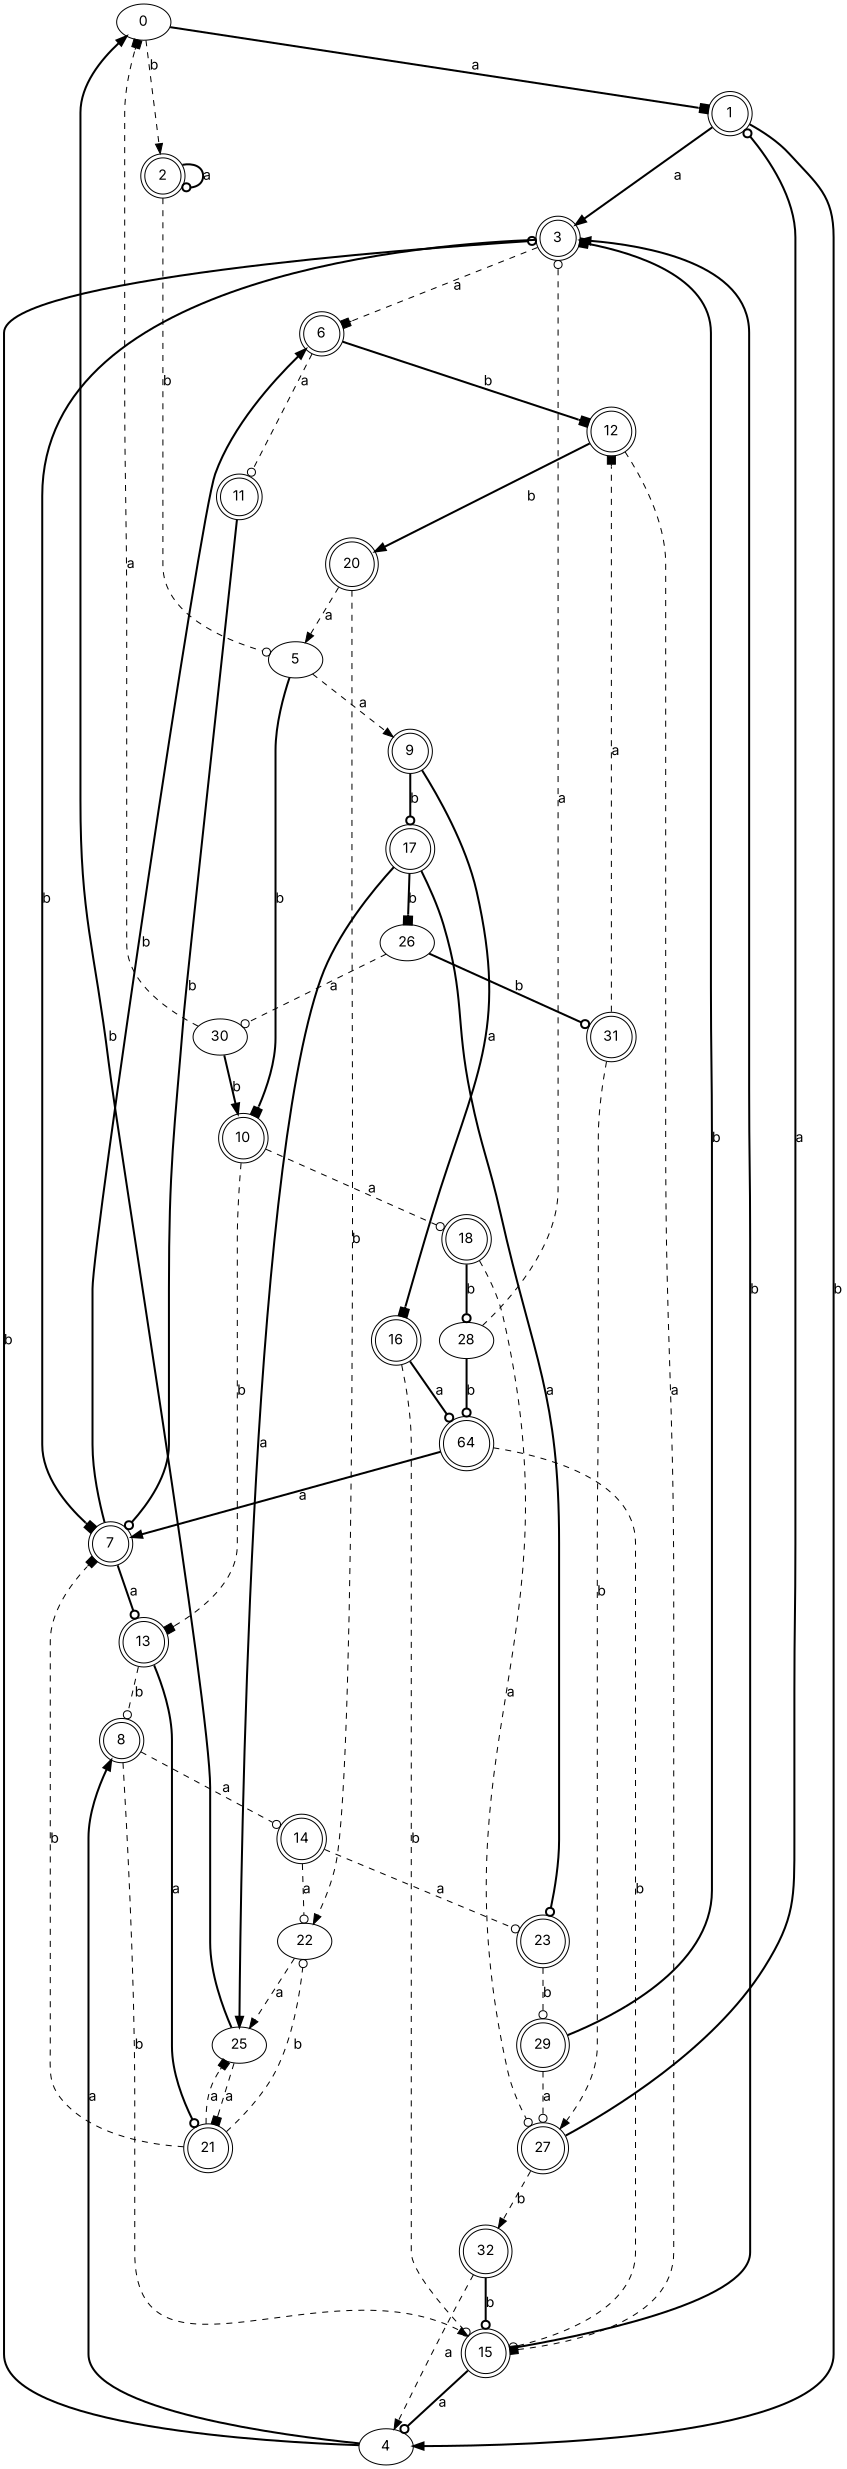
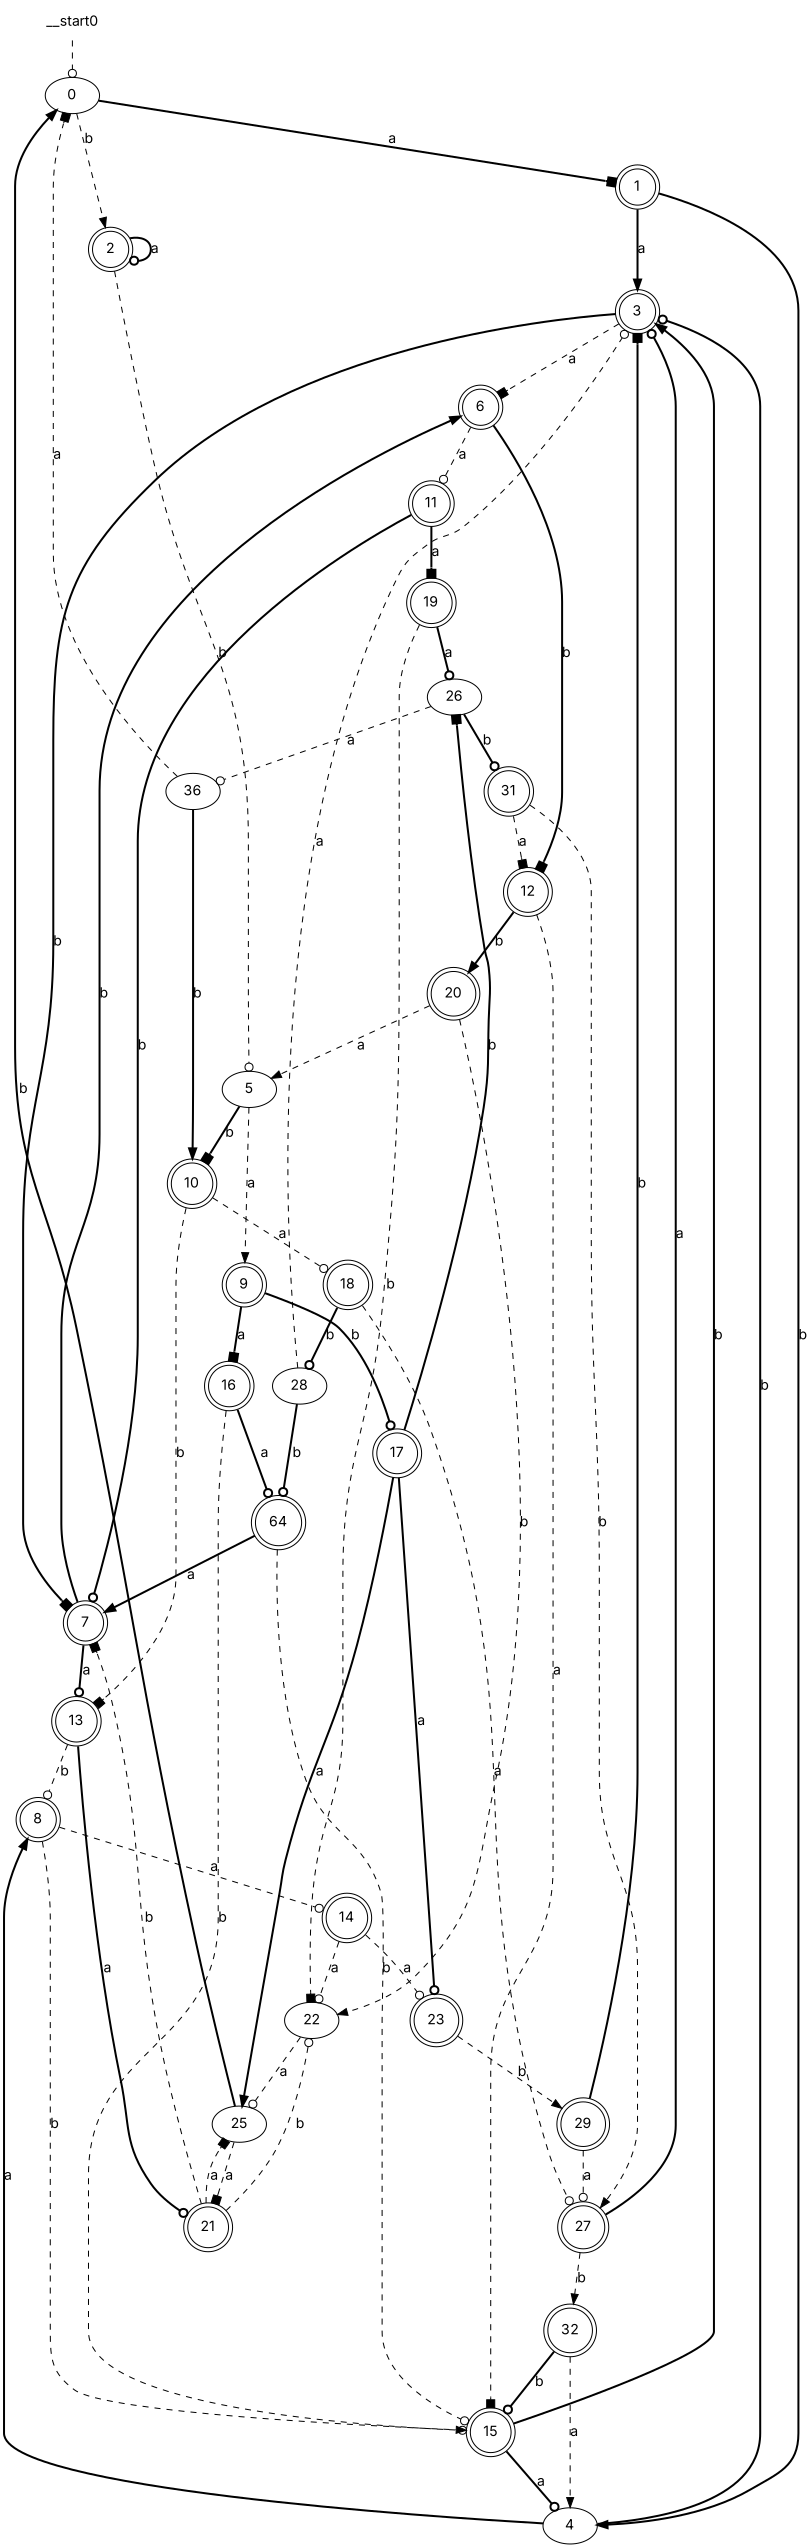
none -> (72, 22)
none -> (431, 603)
(220, 1037) -> (193, 791)
(795, 1181) -> (676, 1289)
(275, 1989) -> (278, 2069)
(543, 1989) -> (506, 2069)
